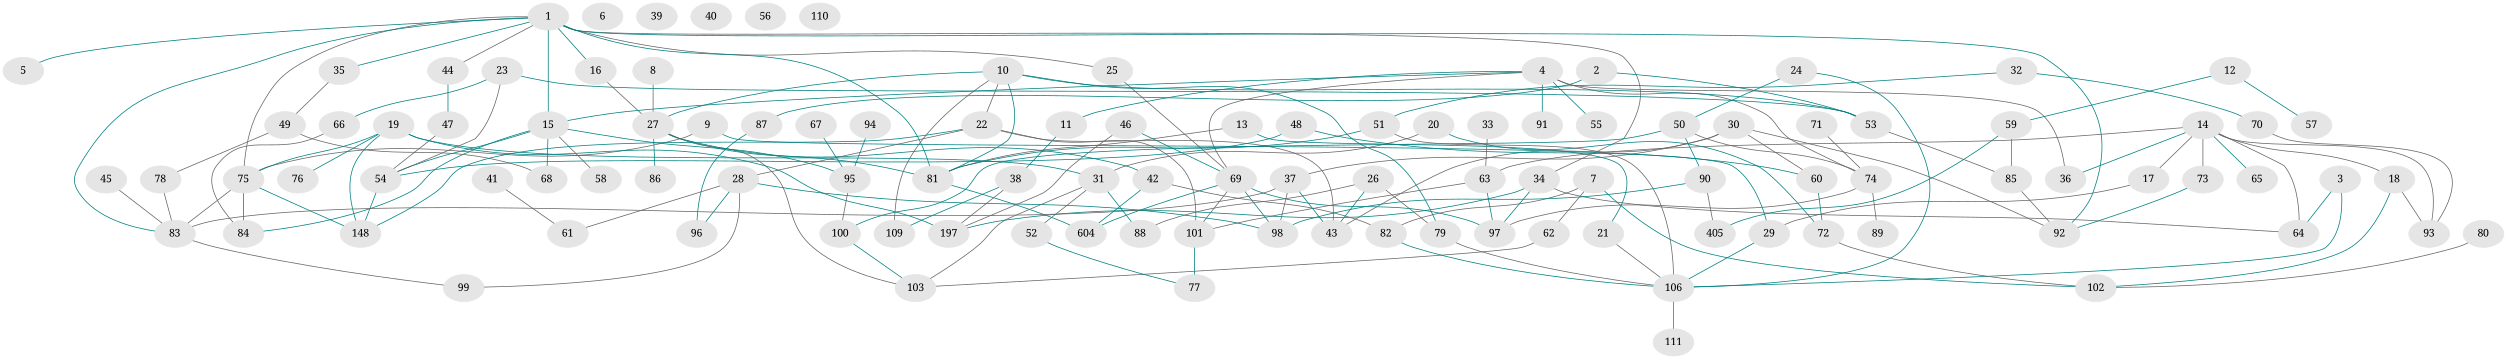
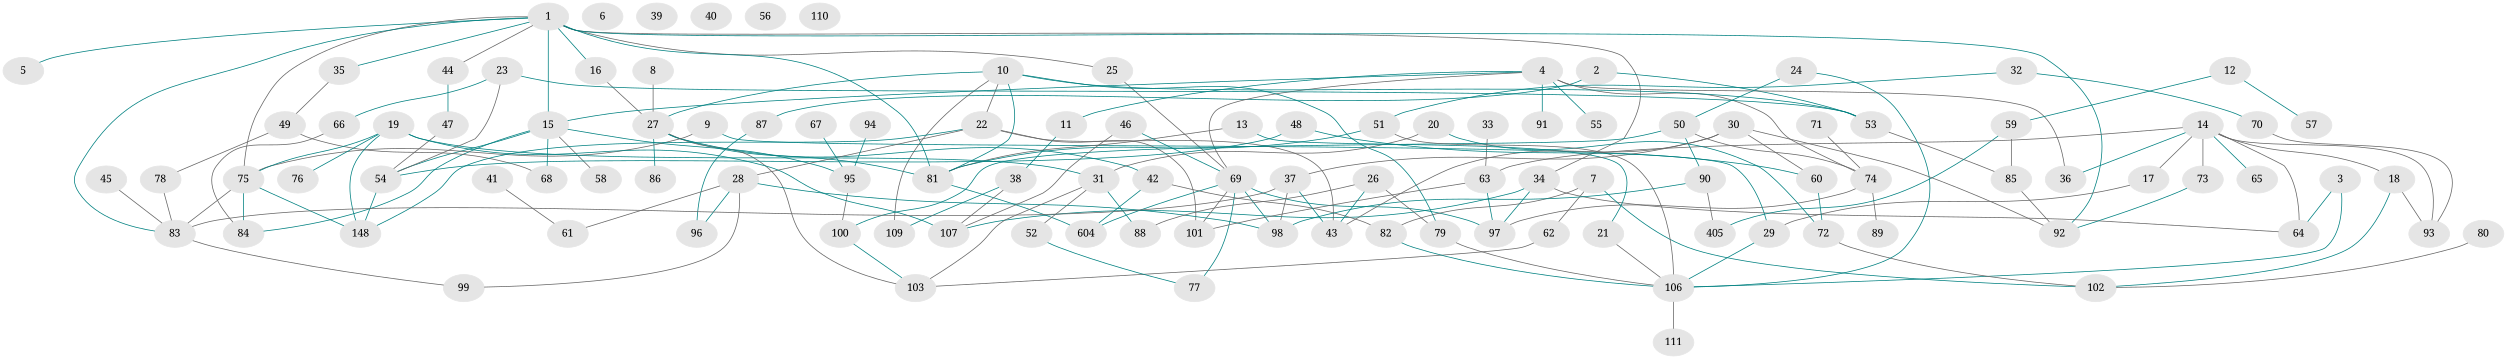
(949, 234) -> (949, 234)
(1195, 261) -> (1226, 237)
